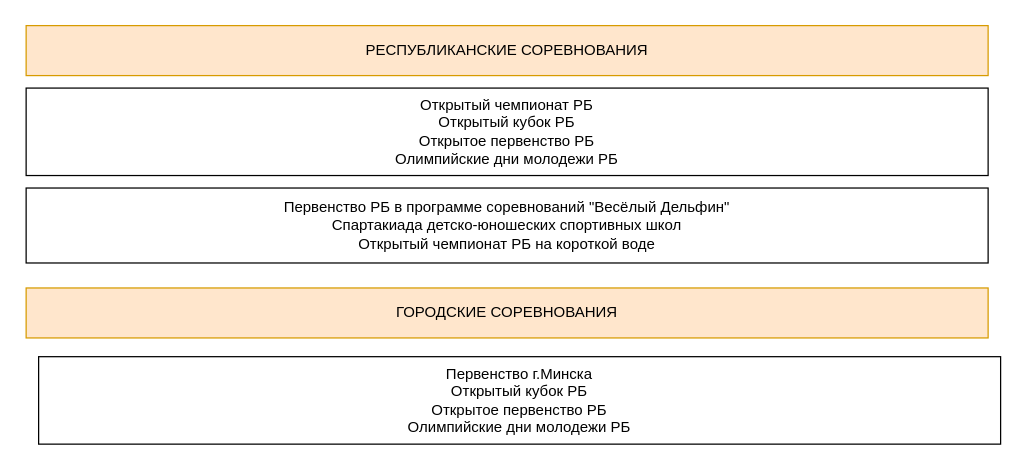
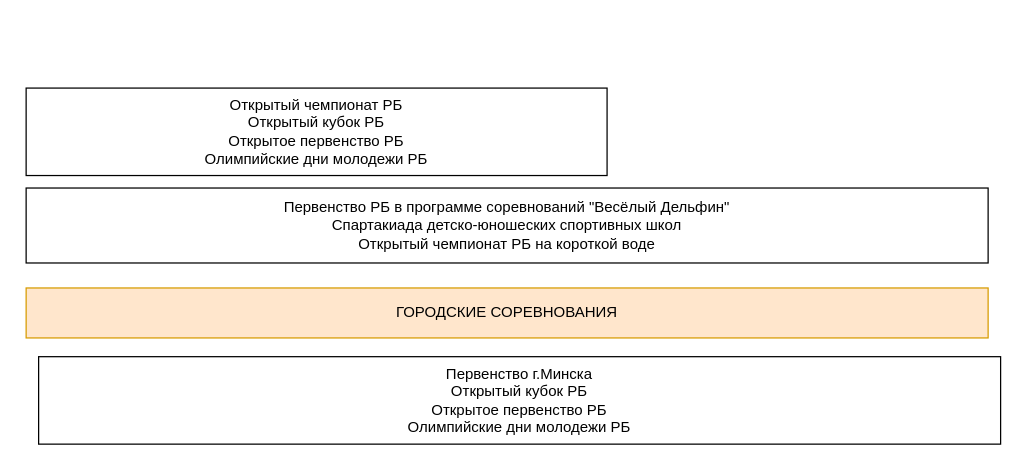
(507, 51) -> none
(507, 132) -> (316, 132)
